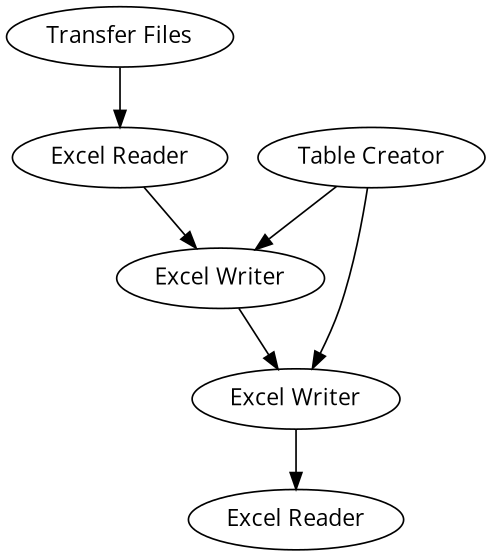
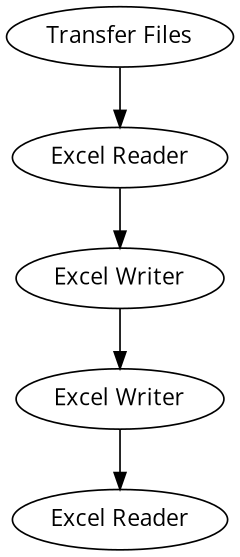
(371, 158) -> none
